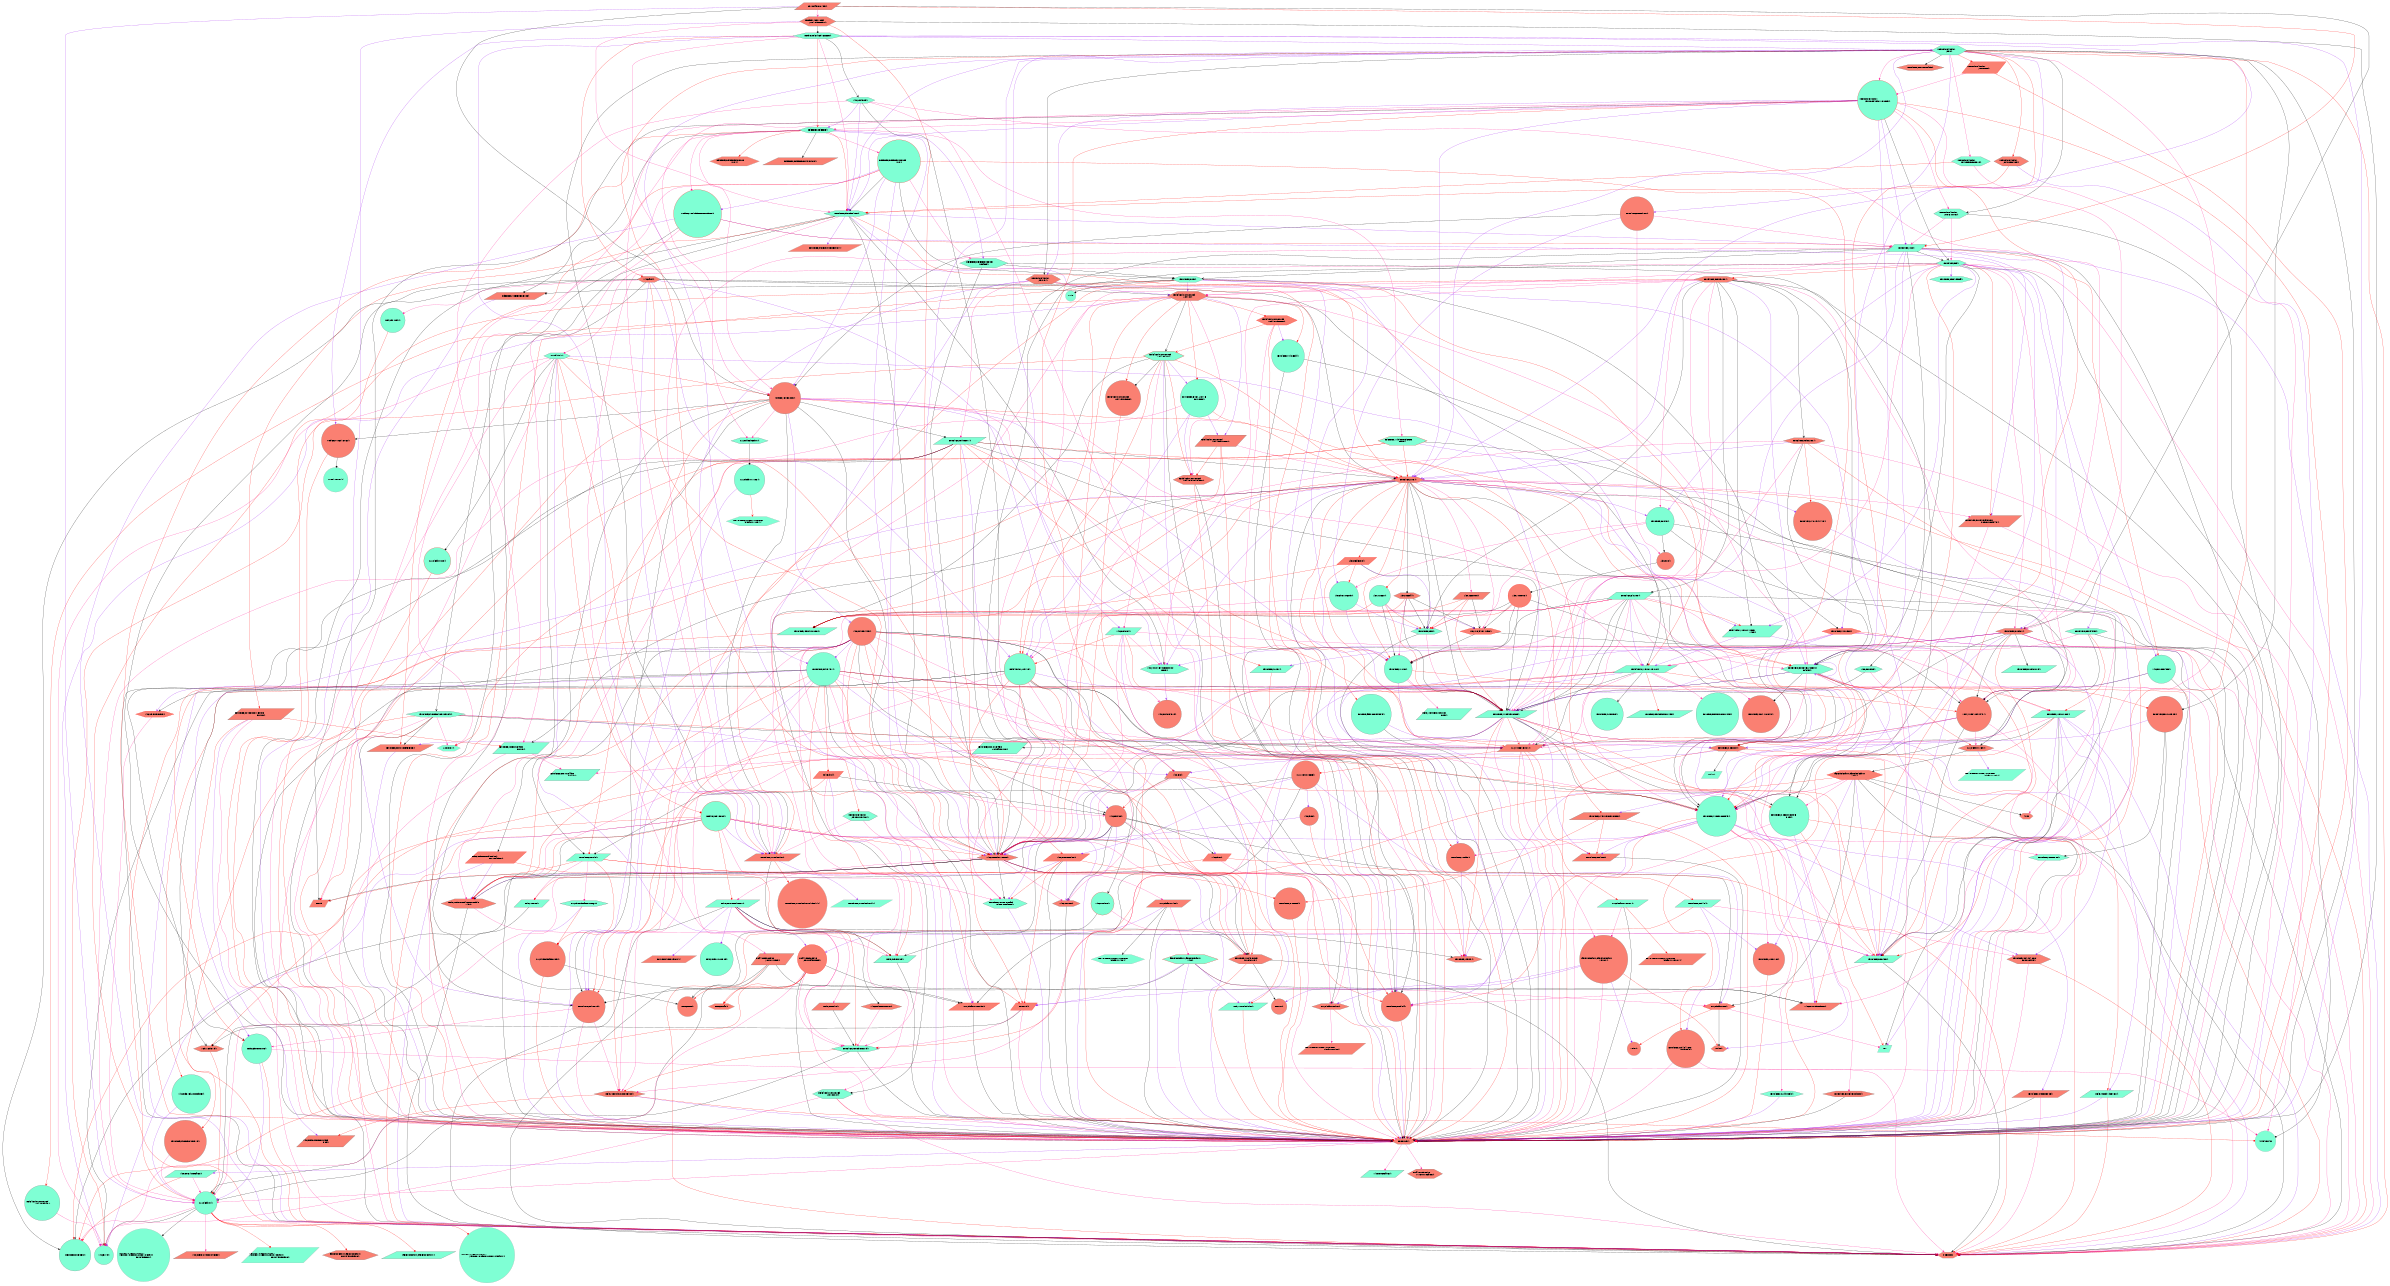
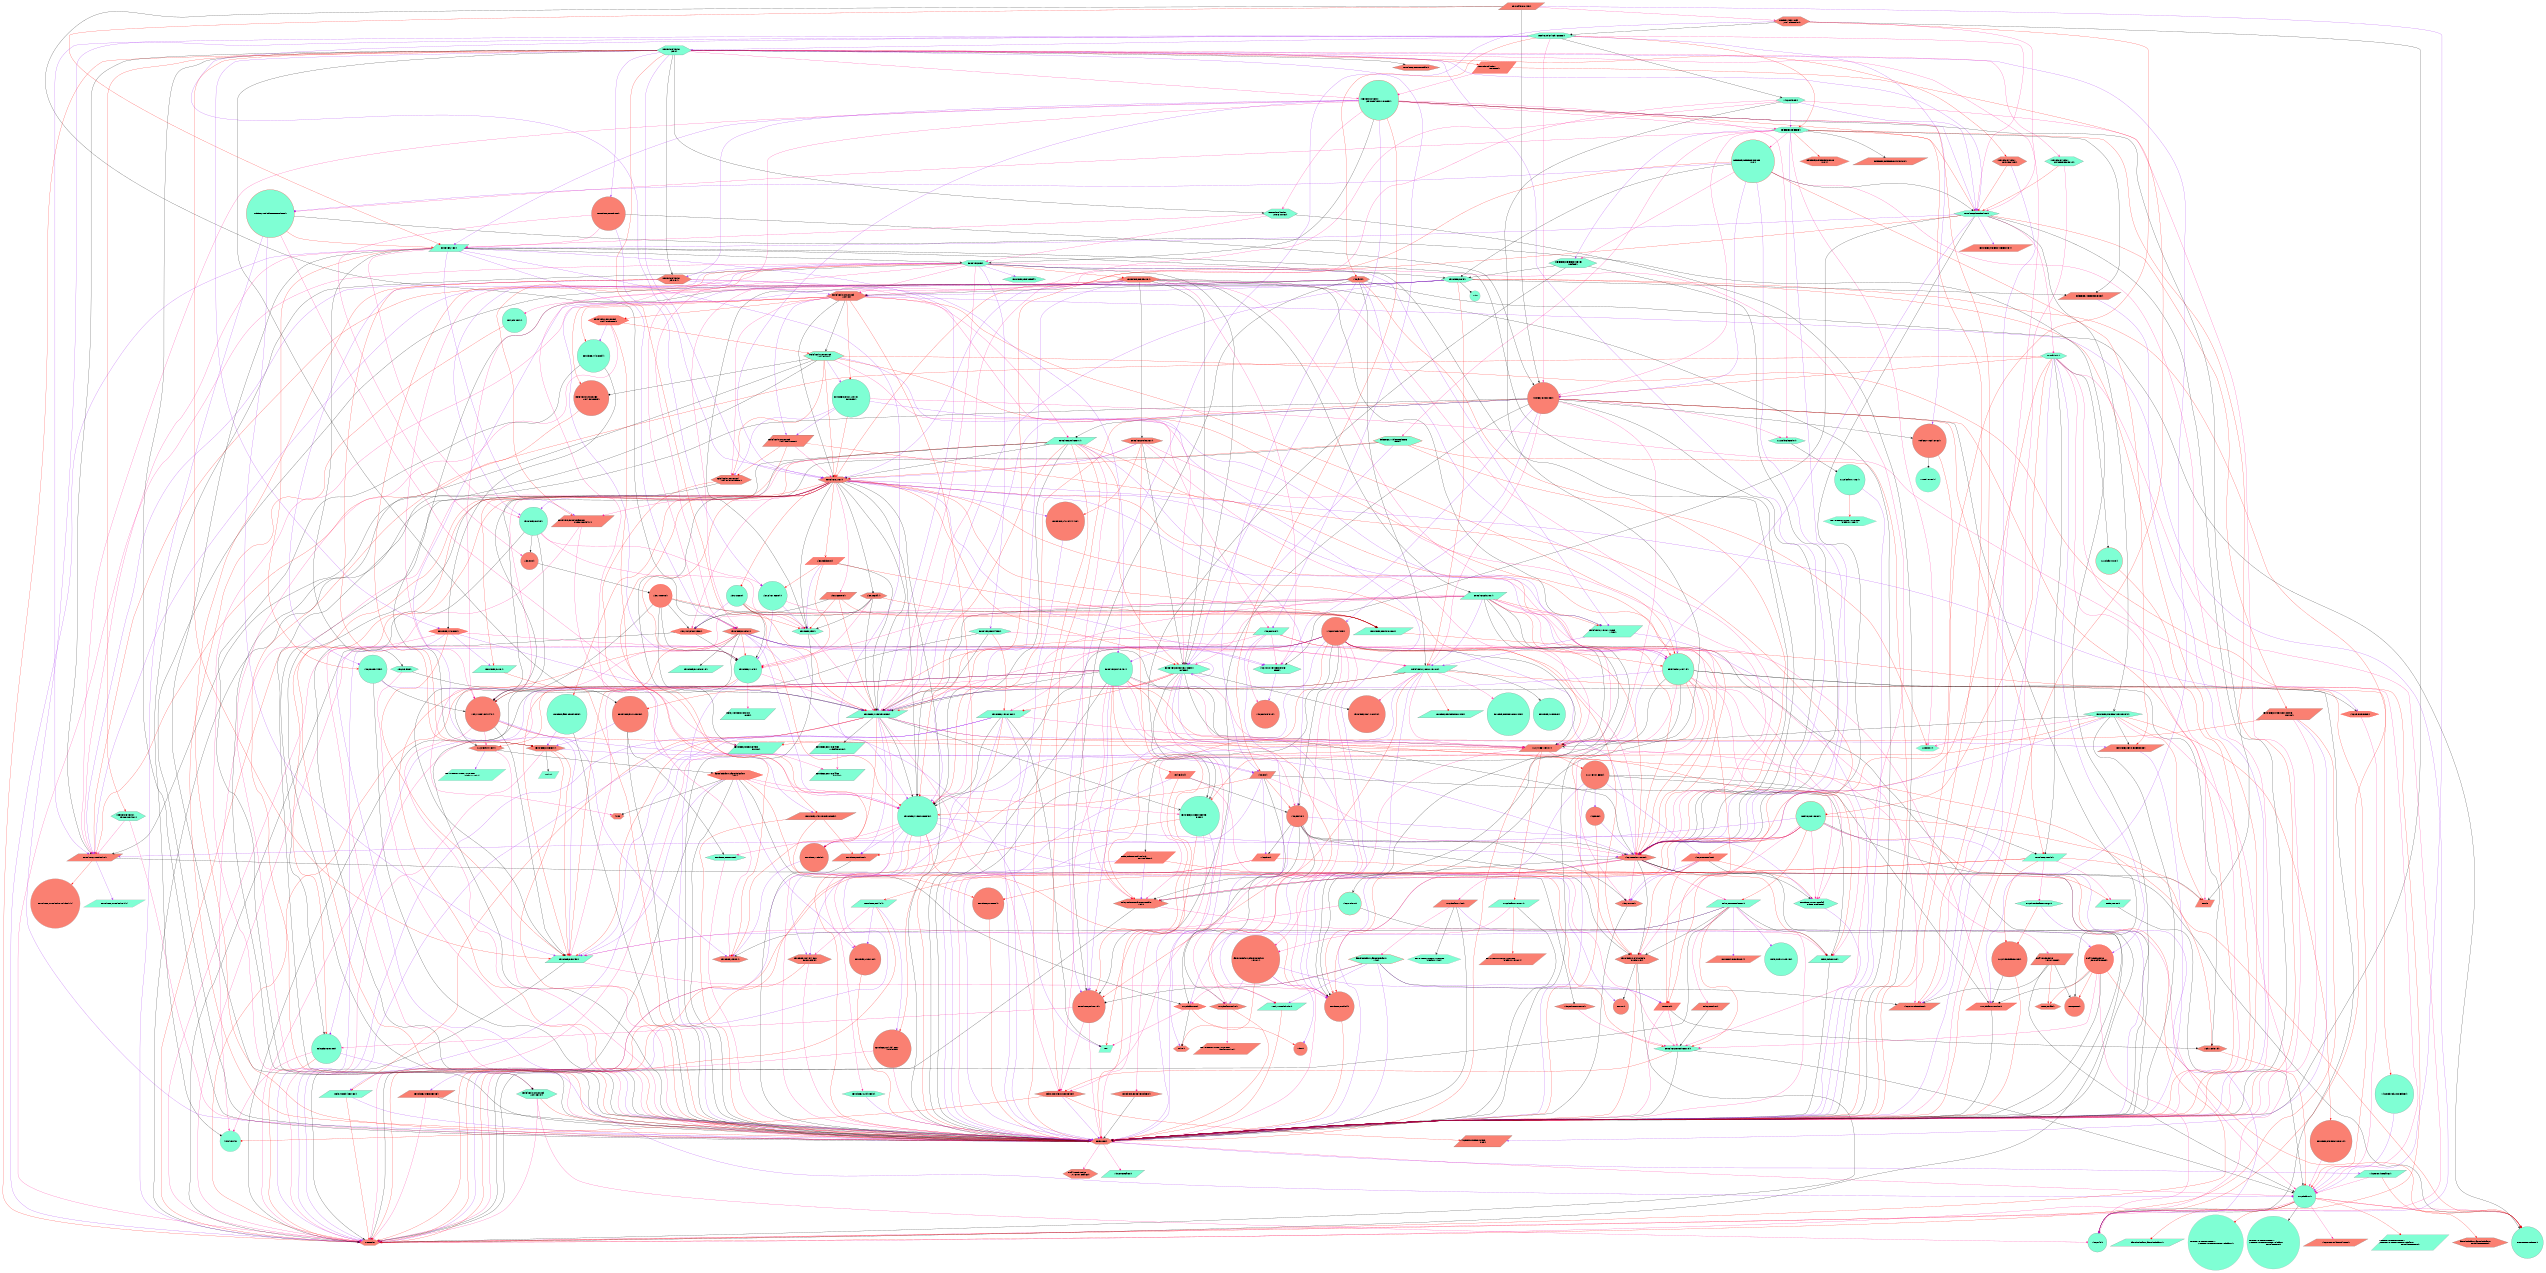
(42, 1203) -> none
